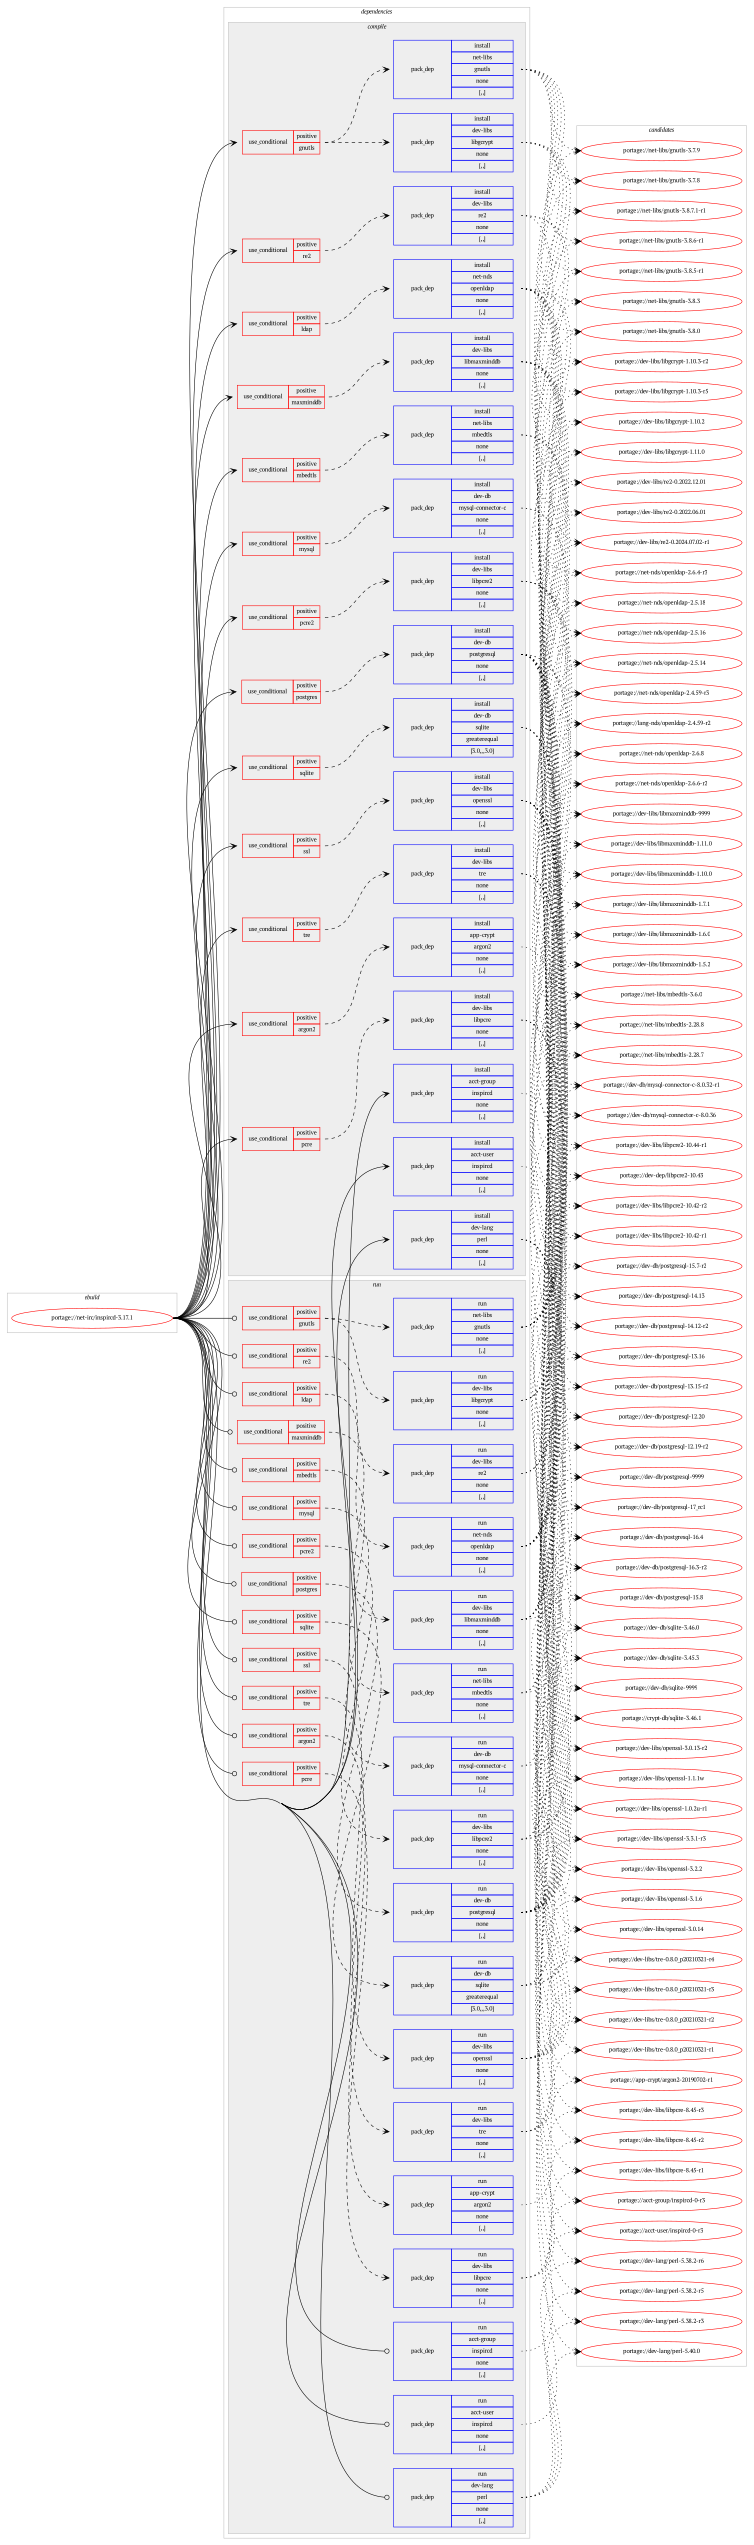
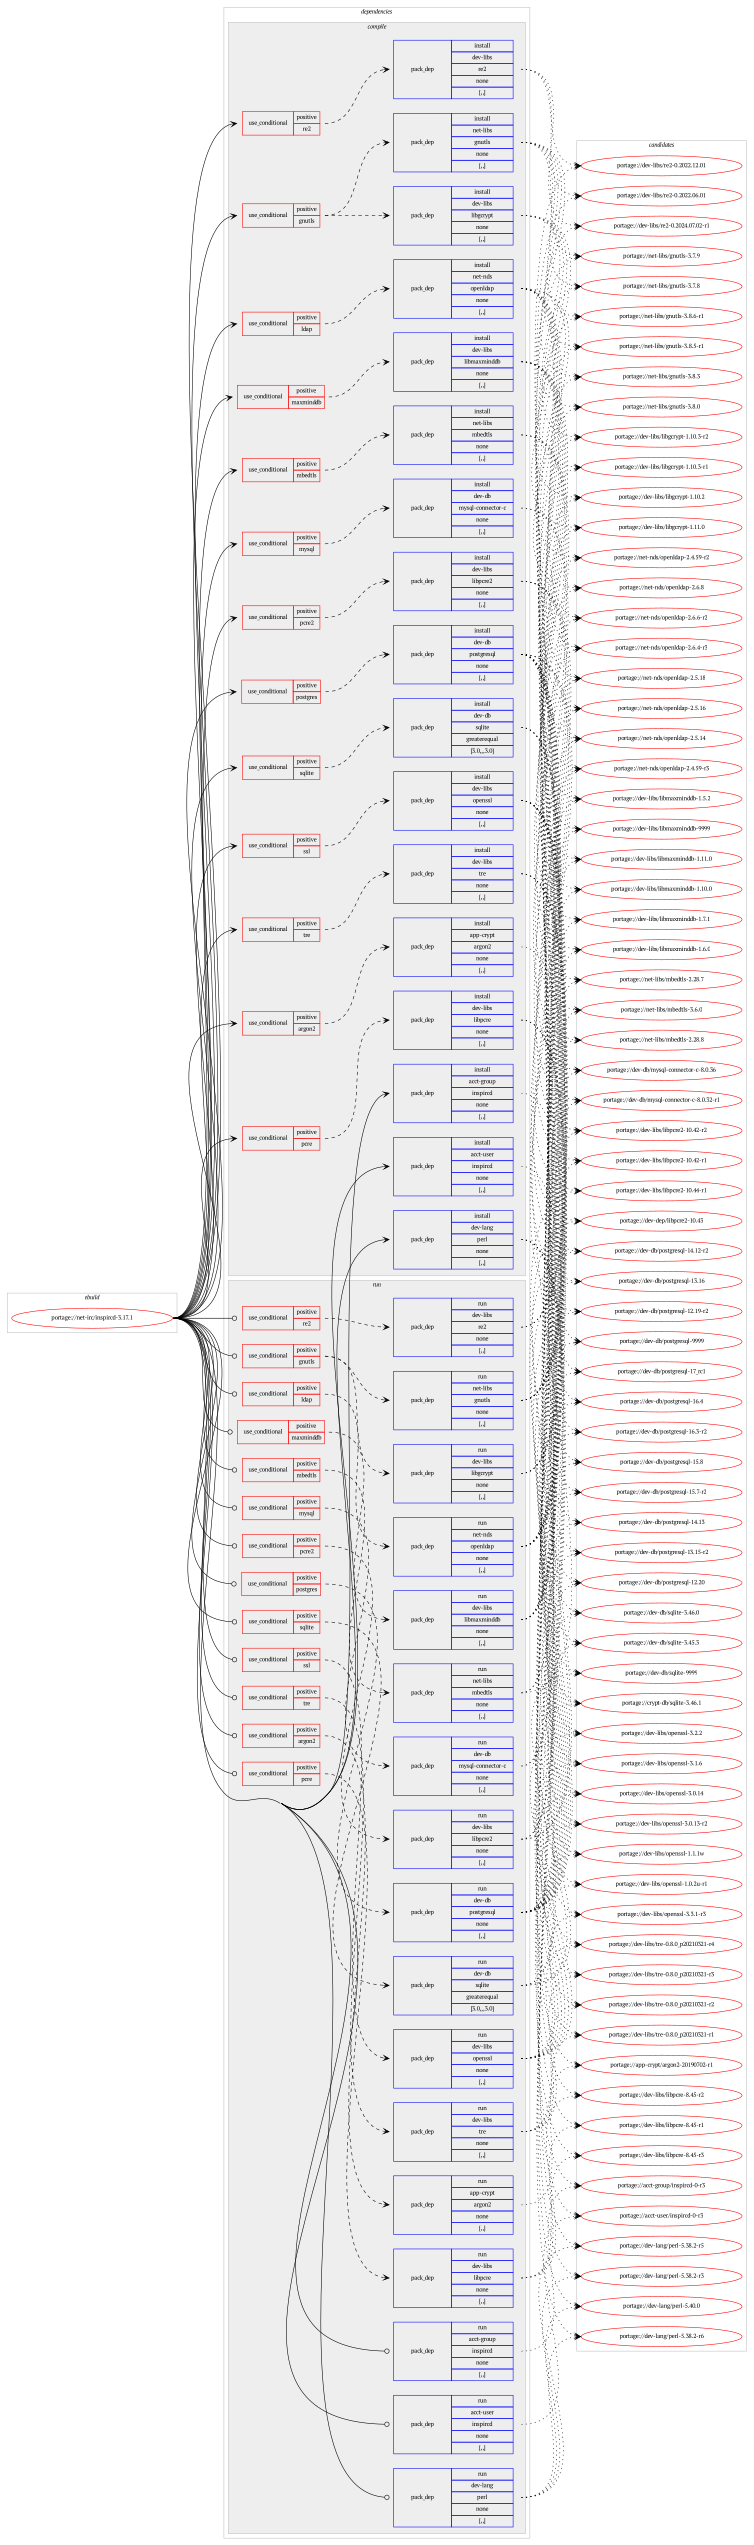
(662, 211) -> none
(662, 392) -> (662, 467)
(662, 724) -> (662, 558)
